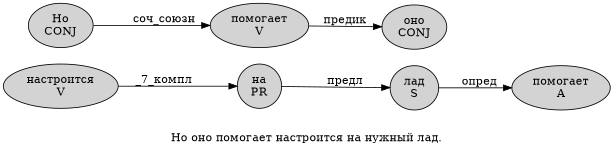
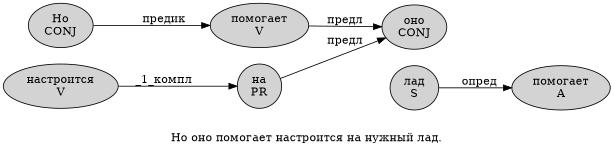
(164, 19) -> (164, 19)
(345, 20) -> (345, 20)
(164, 80) -> (164, 80)
(332, 87) -> (329, 60)
